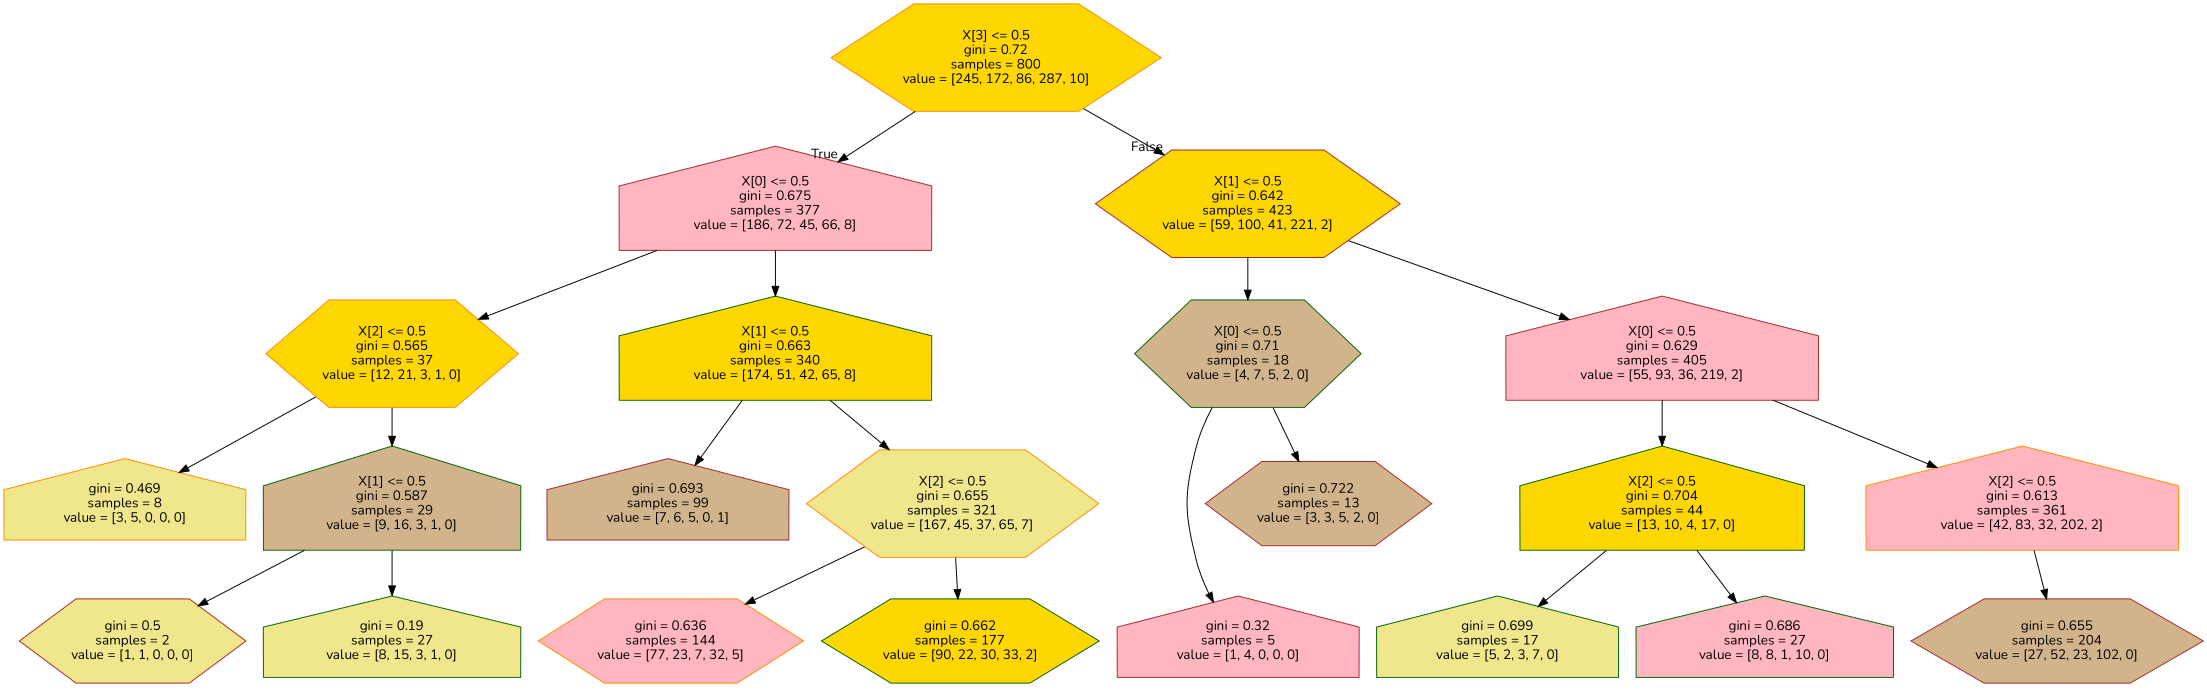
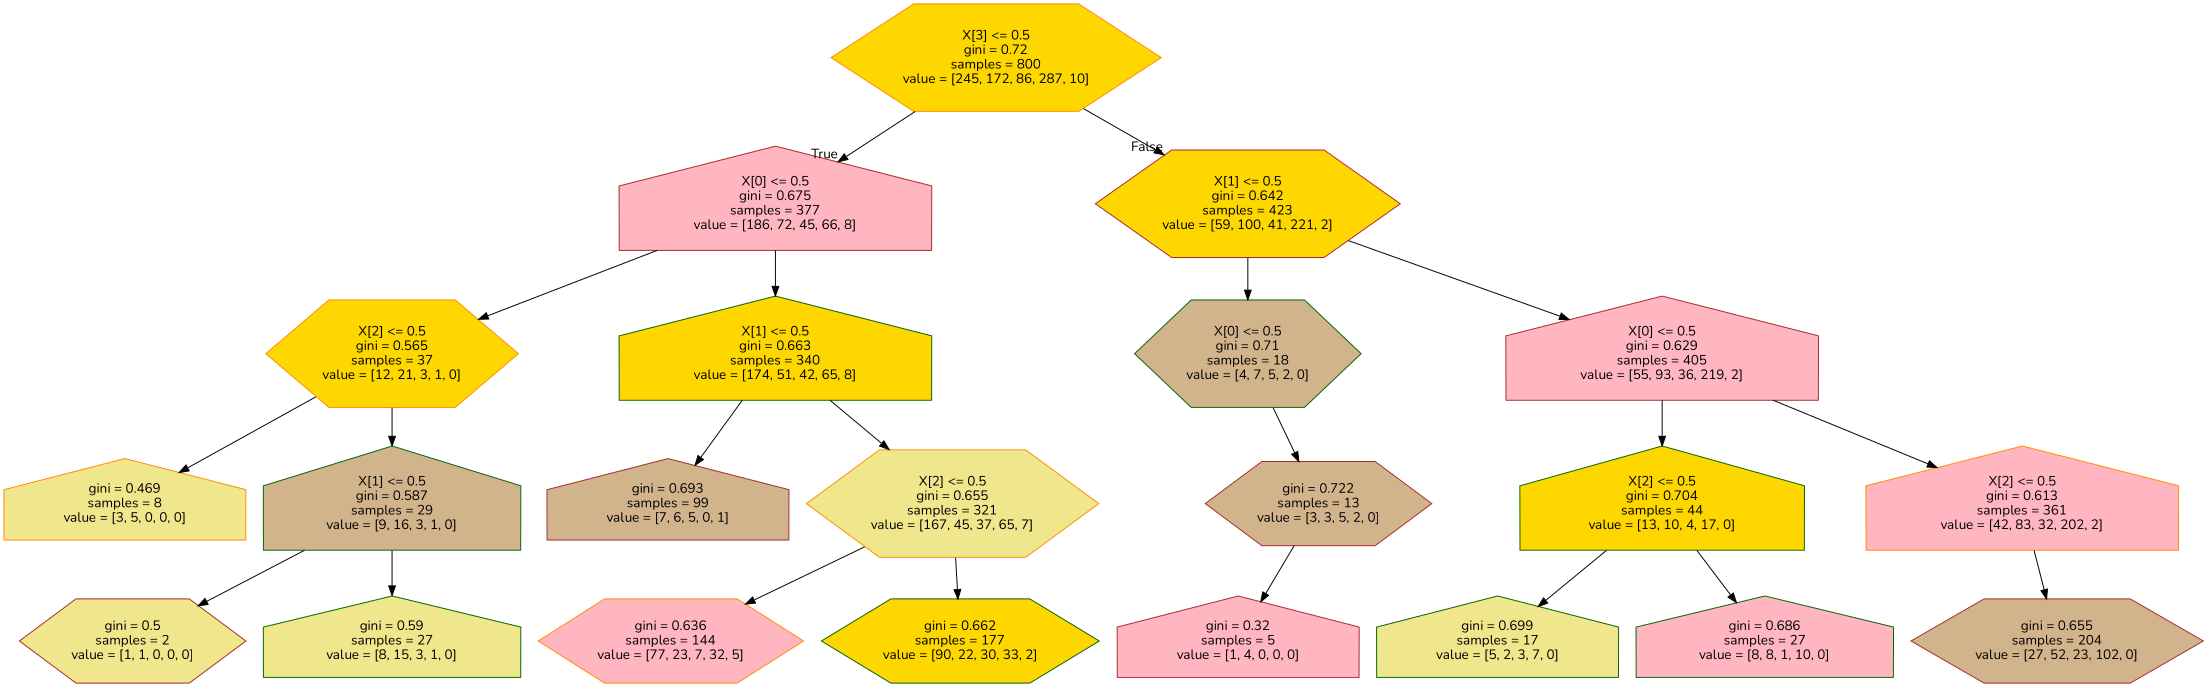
(1187, 500) -> (1280, 570)
(392, 641) -> (392, 641)
